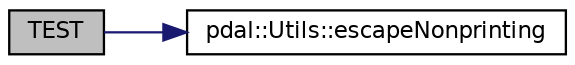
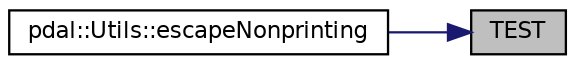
(134, 32) -> (418, 32)
